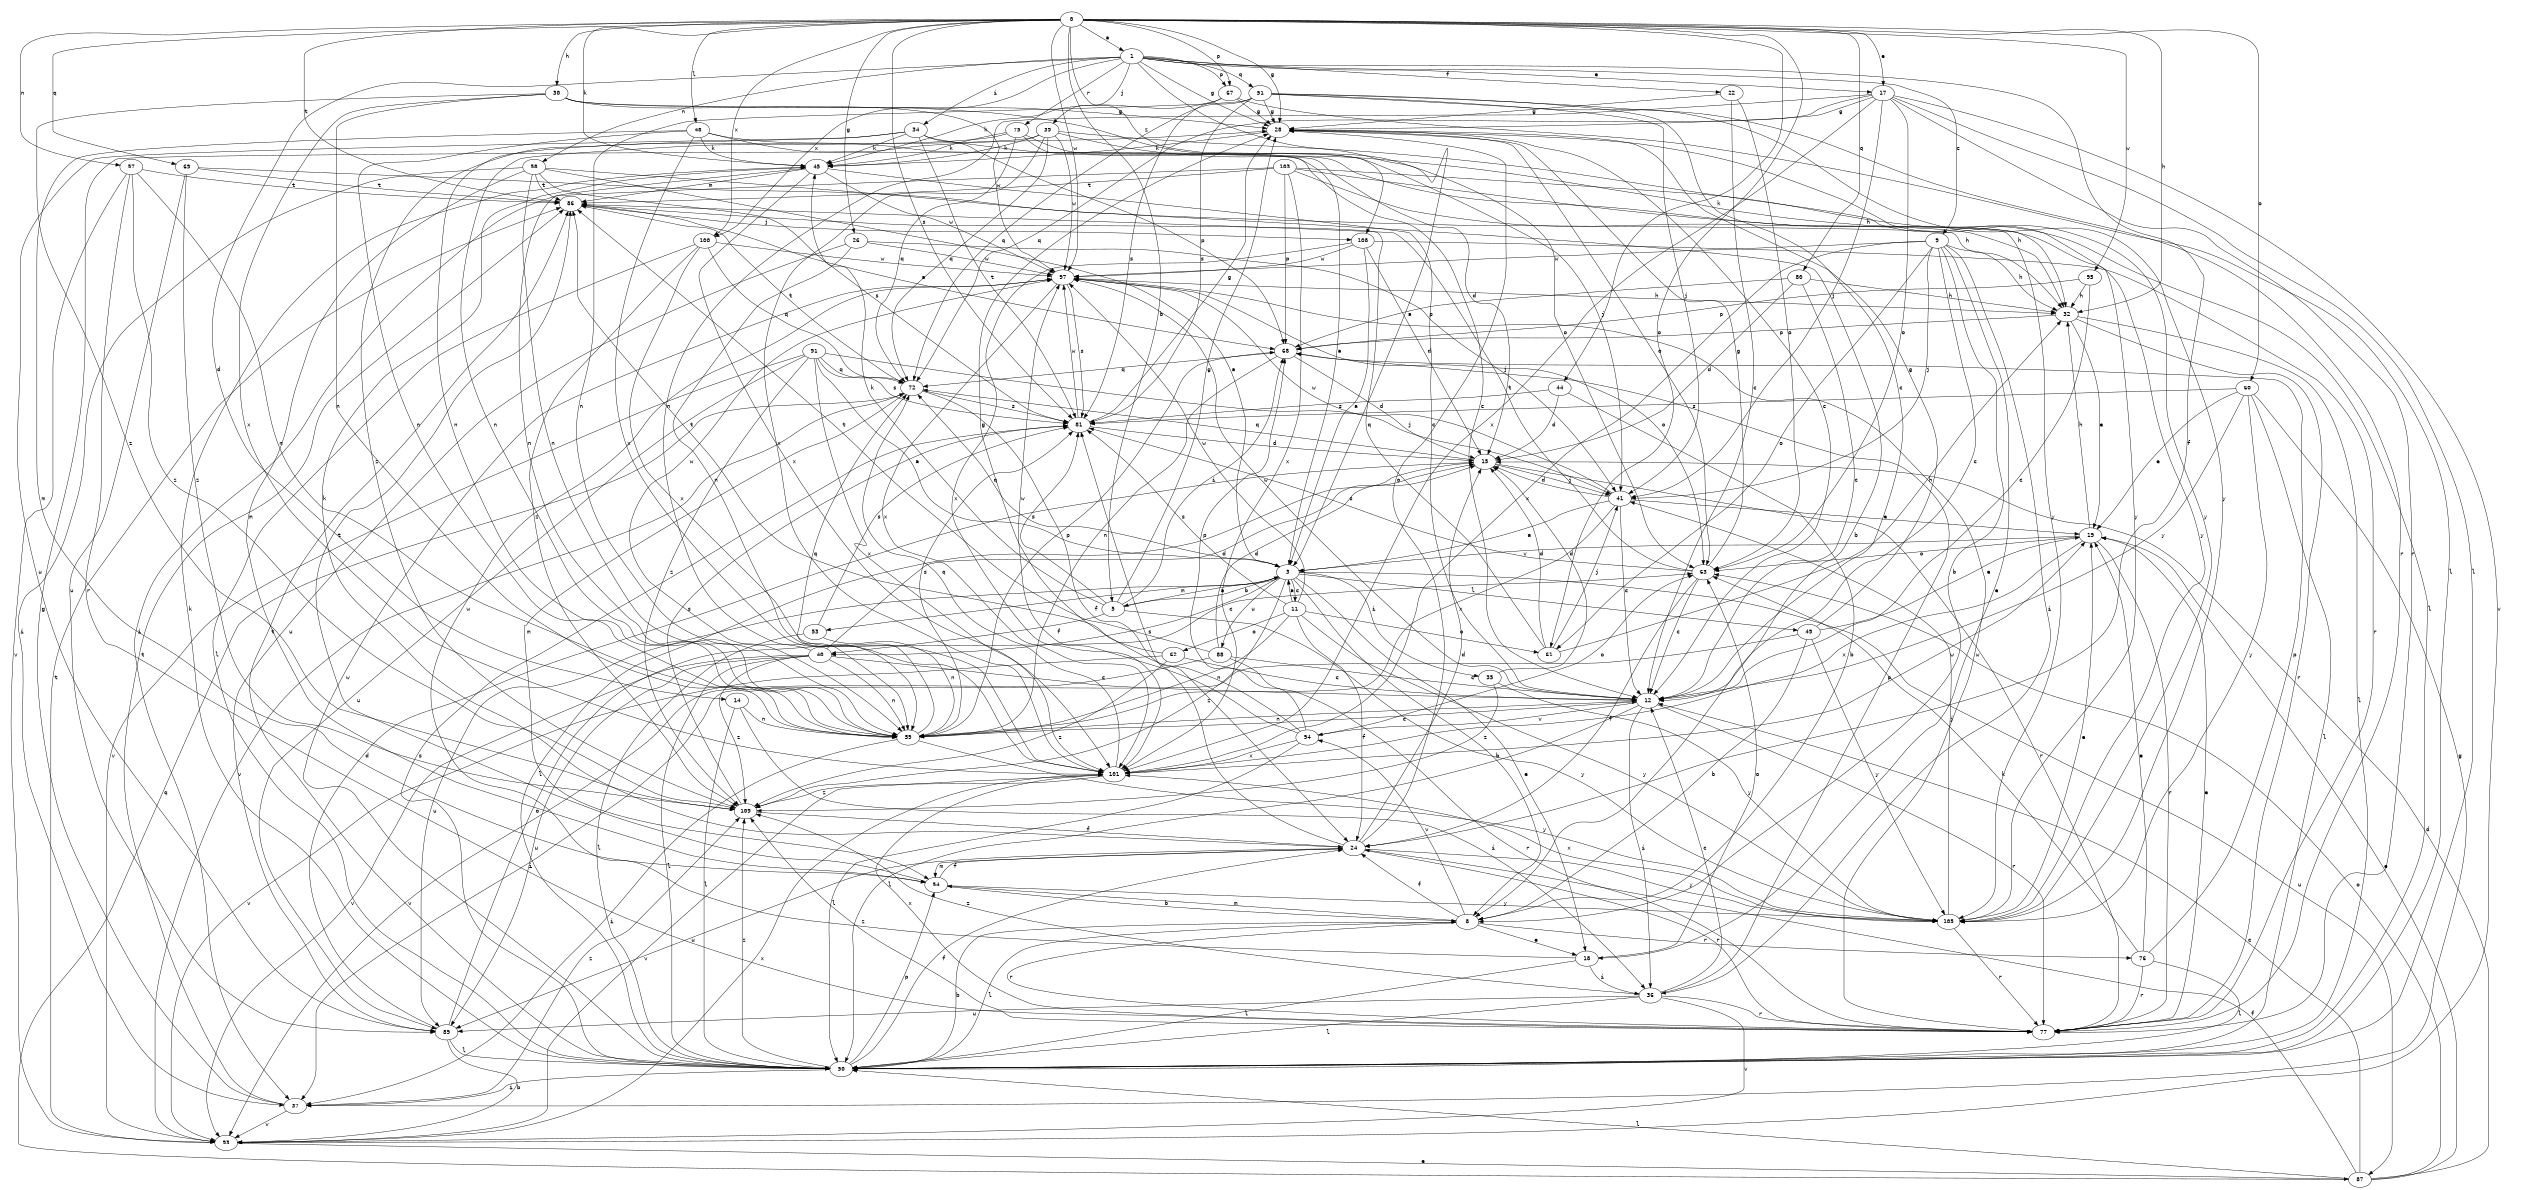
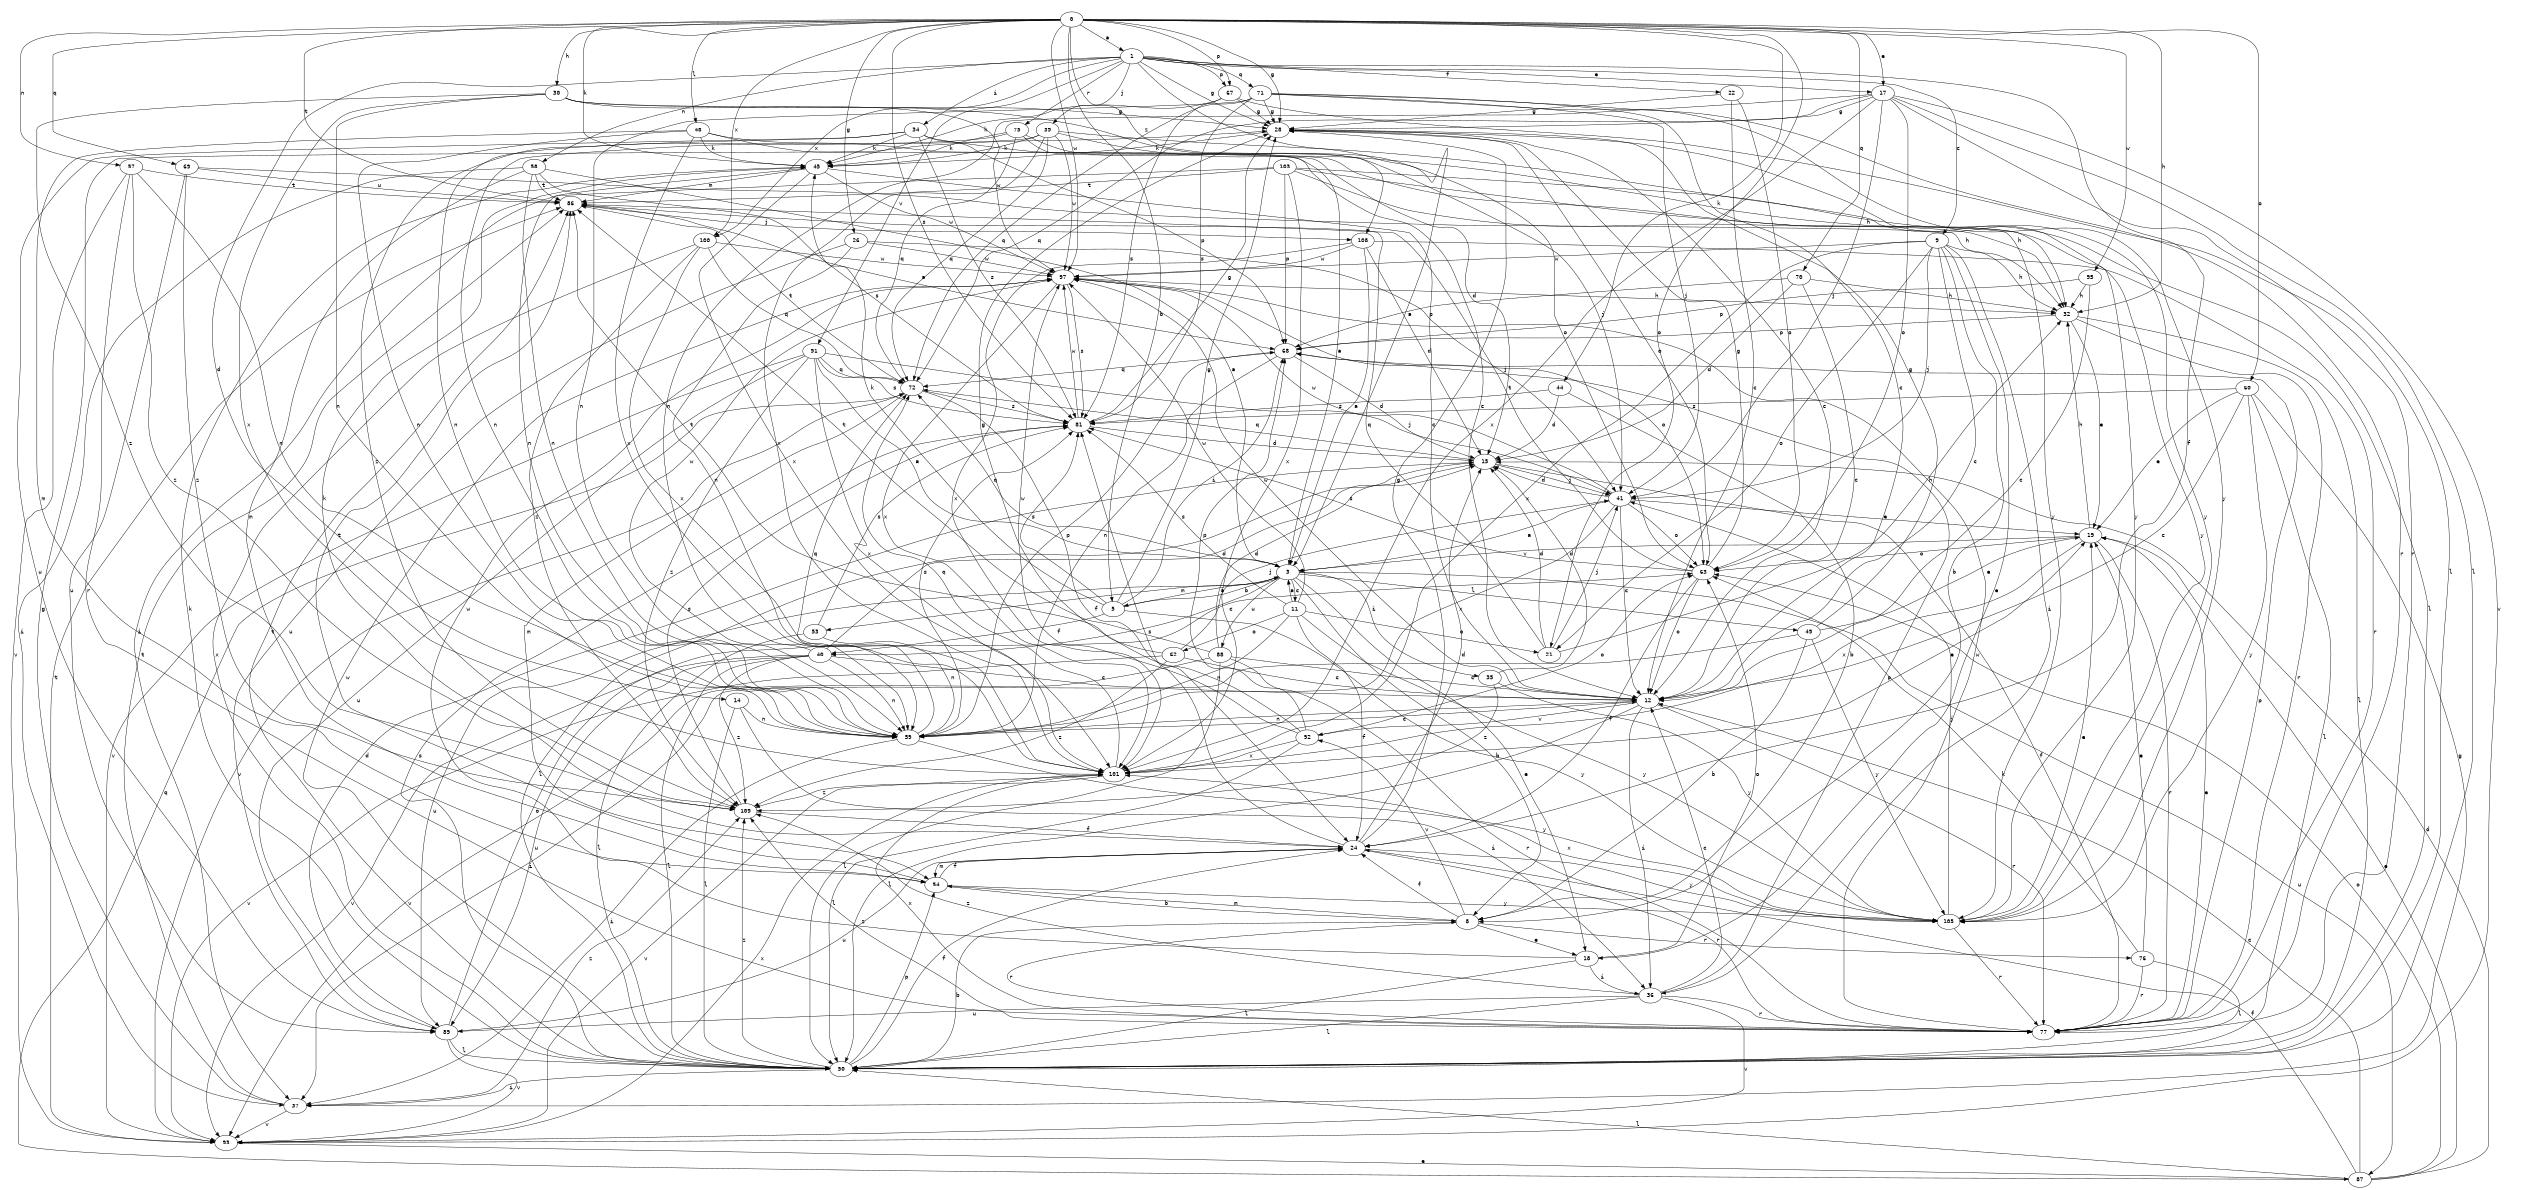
(1260, 93) -> (1260, 93)
none -> (921, 157)
(379, 185) -> (379, 185)
(1542, 239) -> none
(992, 277) -> (992, 277)
(1799, 277) -> (1799, 277)
(2100, 372) -> (2176, 375)
(1399, 480) -> (1399, 480)
none -> (1663, 532)
(2163, 535) -> (2163, 535)
none -> (1373, 540)
(1678, 632) -> (1678, 632)
(217, 655) -> (217, 655)
(1549, 655) -> (1549, 655)
(1952, 655) -> (1952, 655)
(1307, 738) -> (1307, 738)
(2041, 756) -> (2041, 756)
(1058, 757) -> none
(932, 862) -> (892, 900)
(1144, 933) -> (960, 818)
(519, 1088) -> (519, 1088)
